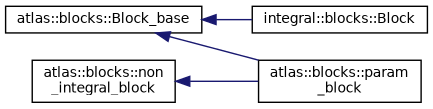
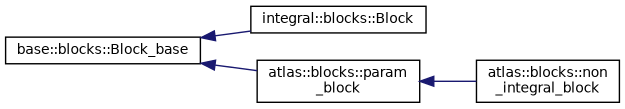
(104, 20) -> (103, 50)
(224, 81) -> (455, 81)
